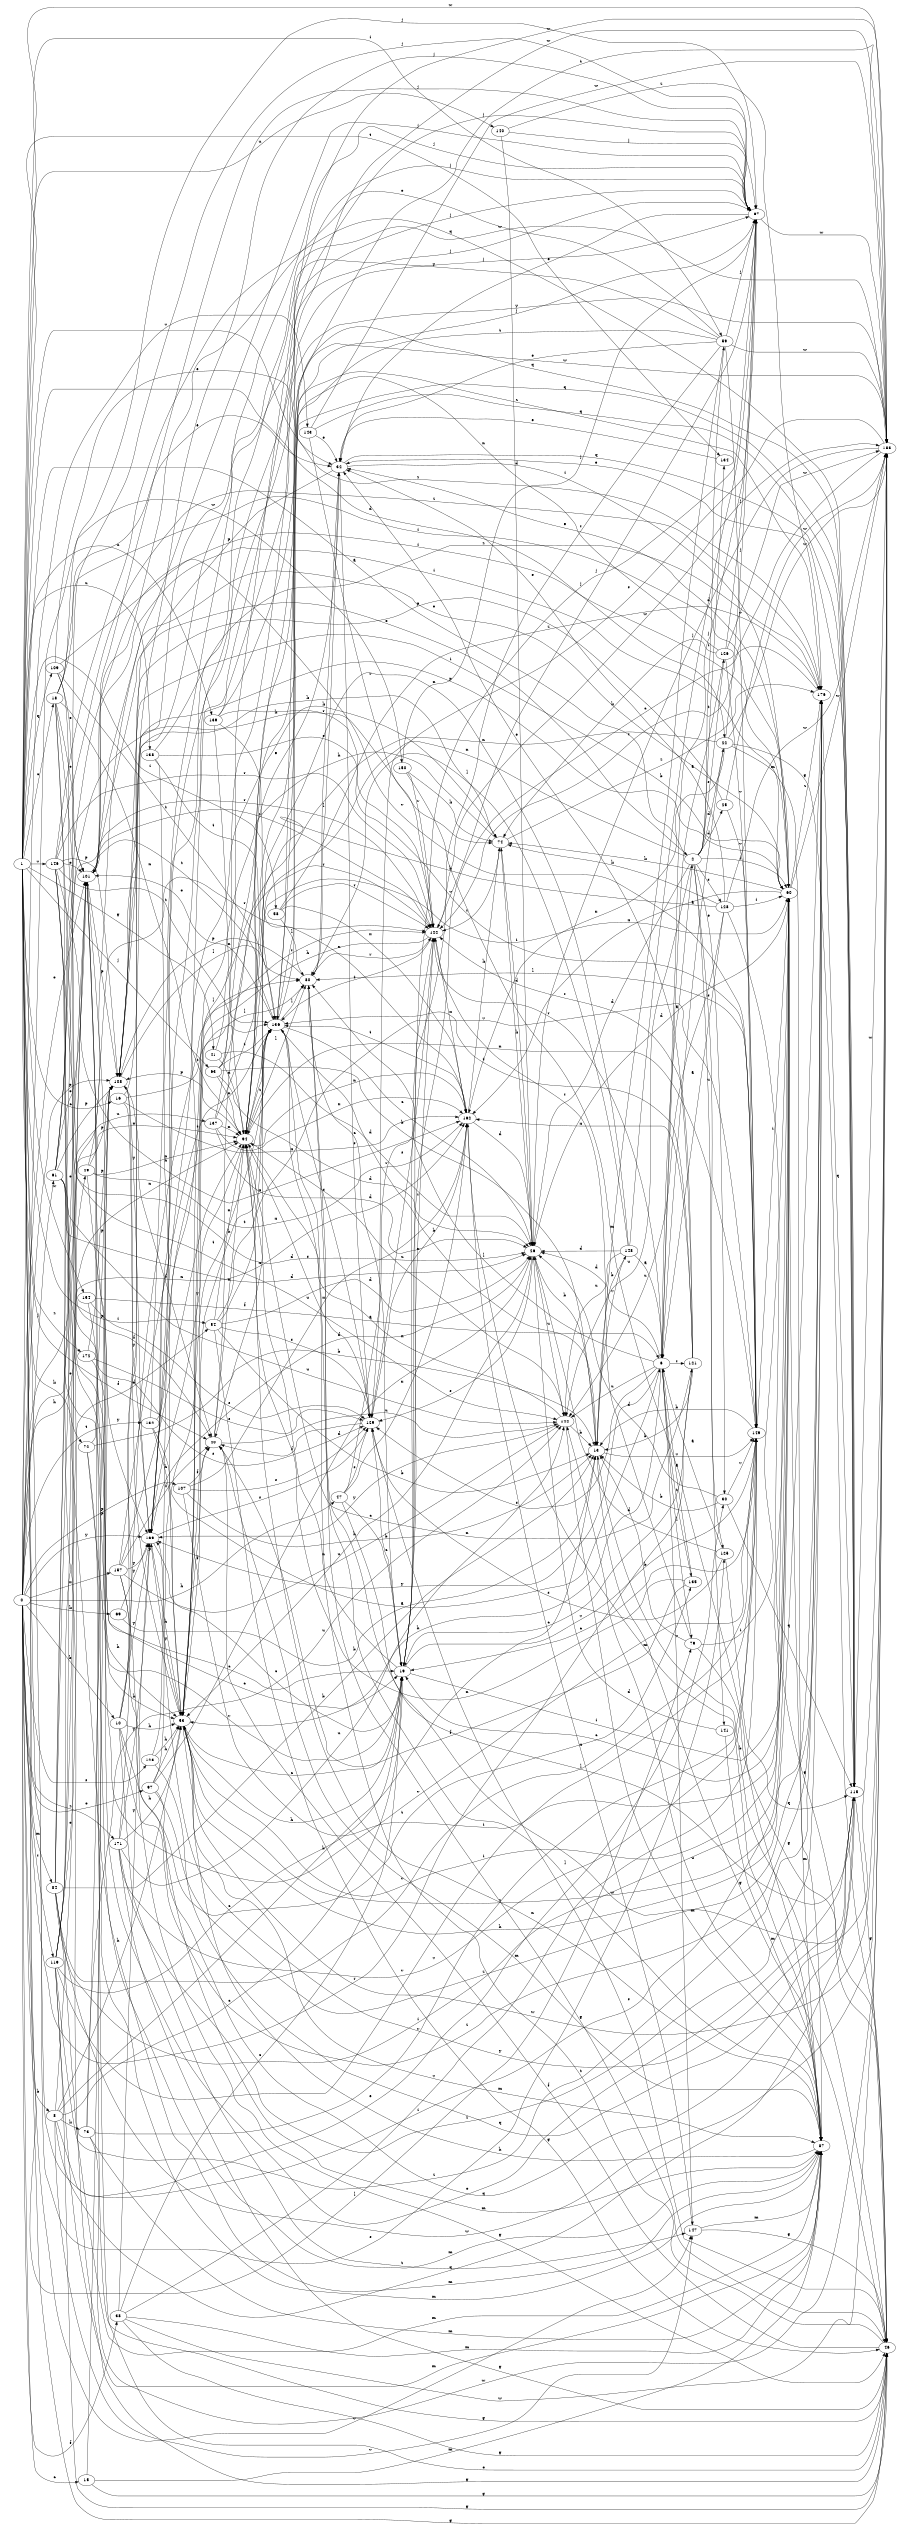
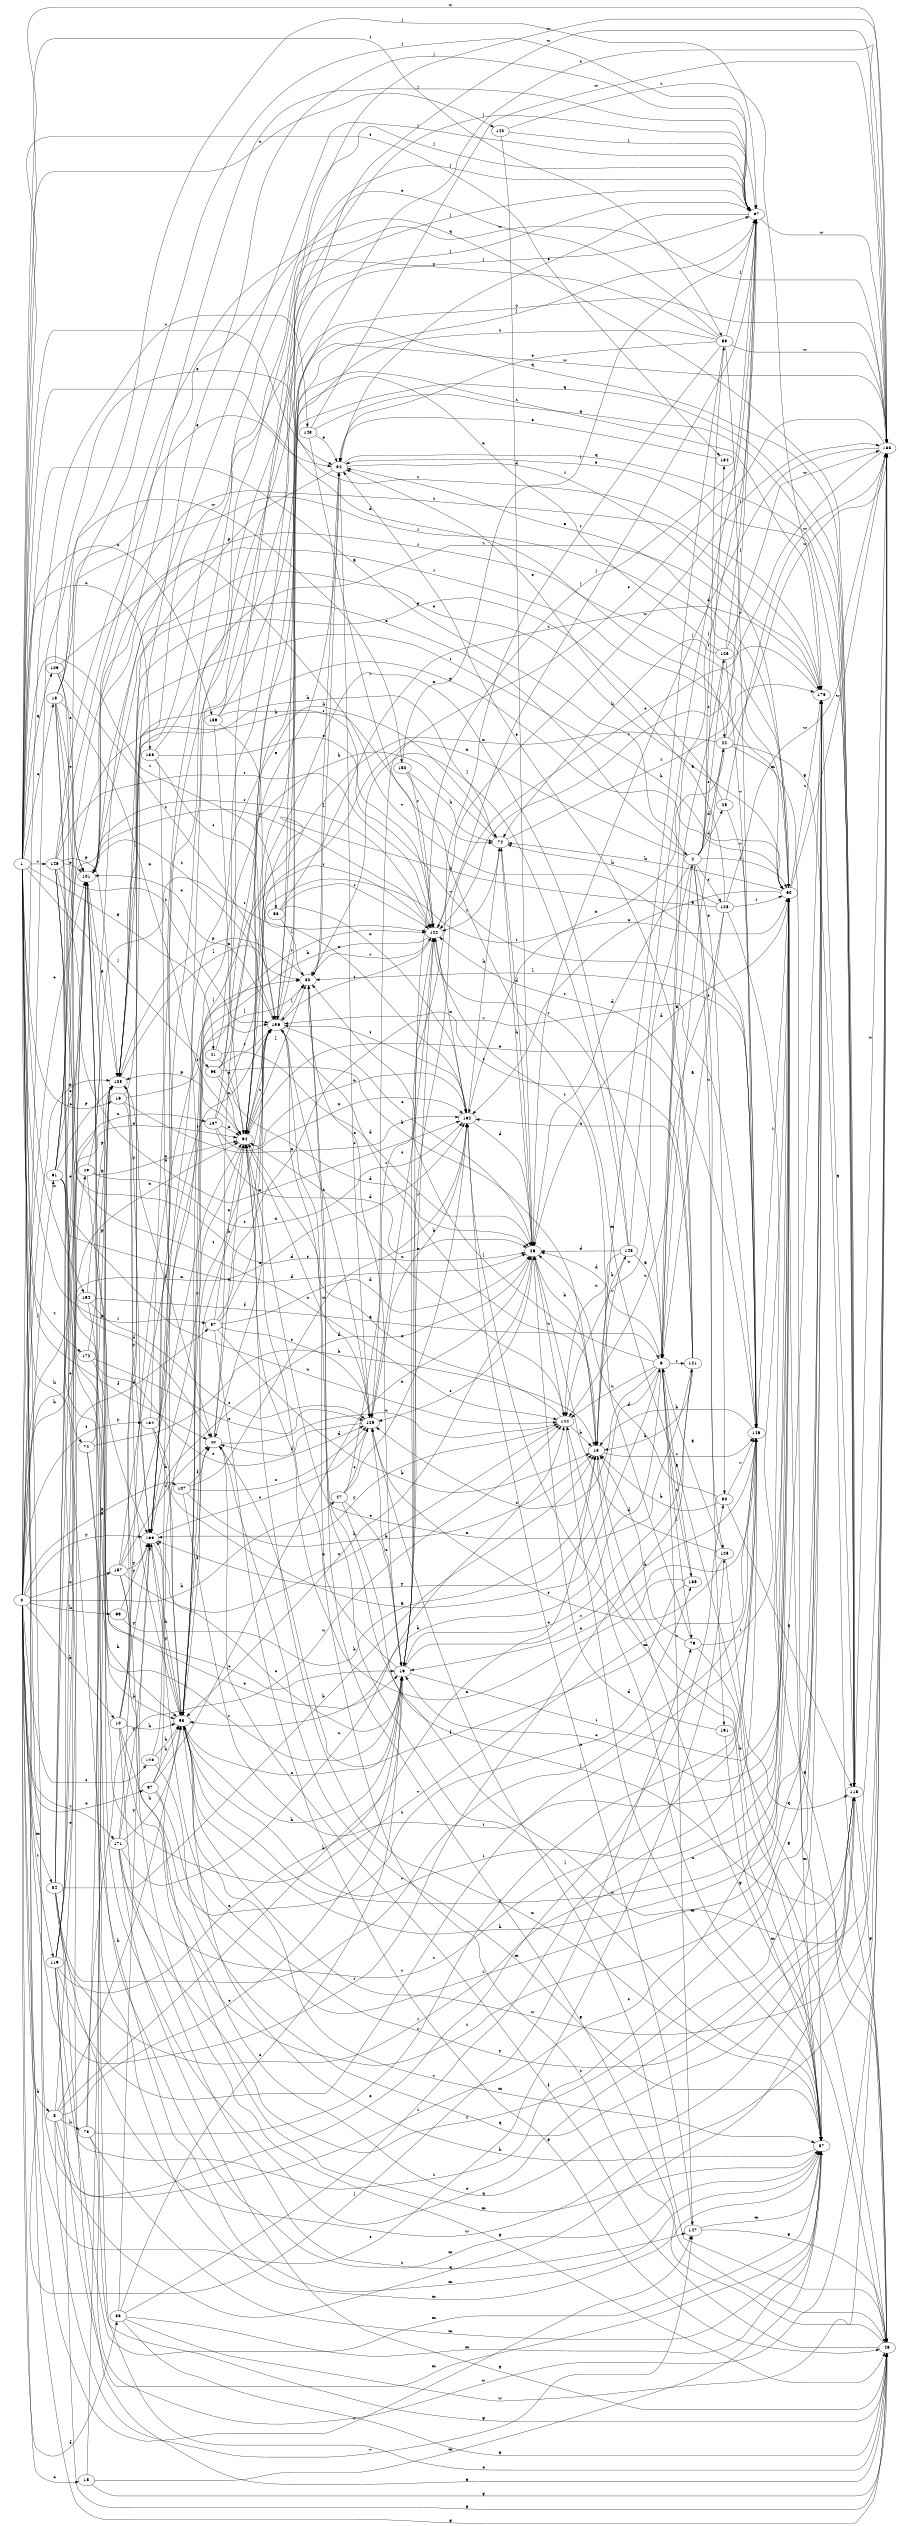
(102, 1136) -> (99, 1180)
(213, 1325) -> (213, 1325)
(725, 1731) -> (725, 1731)
